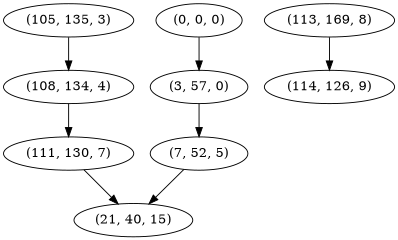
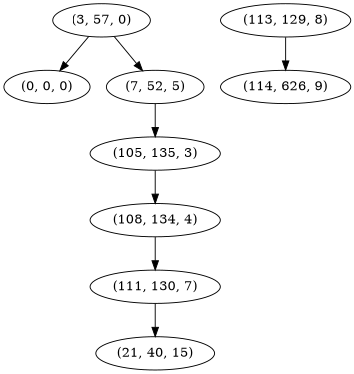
(329, 20) -> (286, 20)
(199, 49) -> (77, 50)
(329, 87) -> (286, 87)
(170, 183) -> (155, 116)
